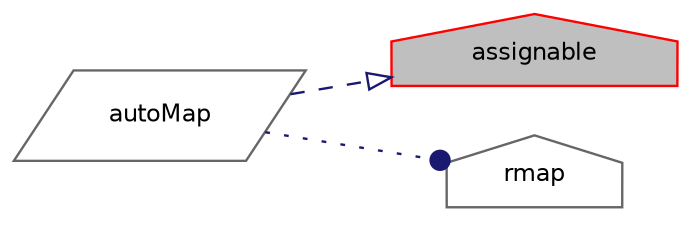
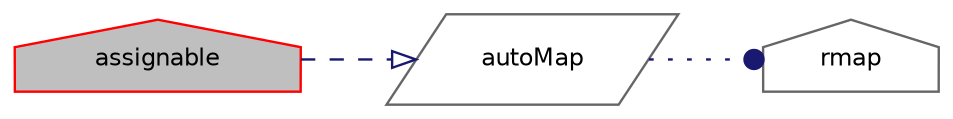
(329, 88) -> (346, 59)
